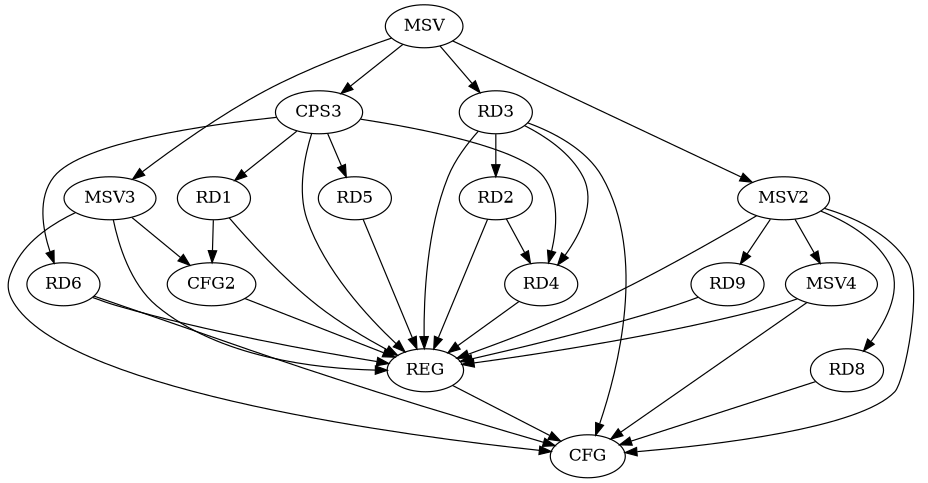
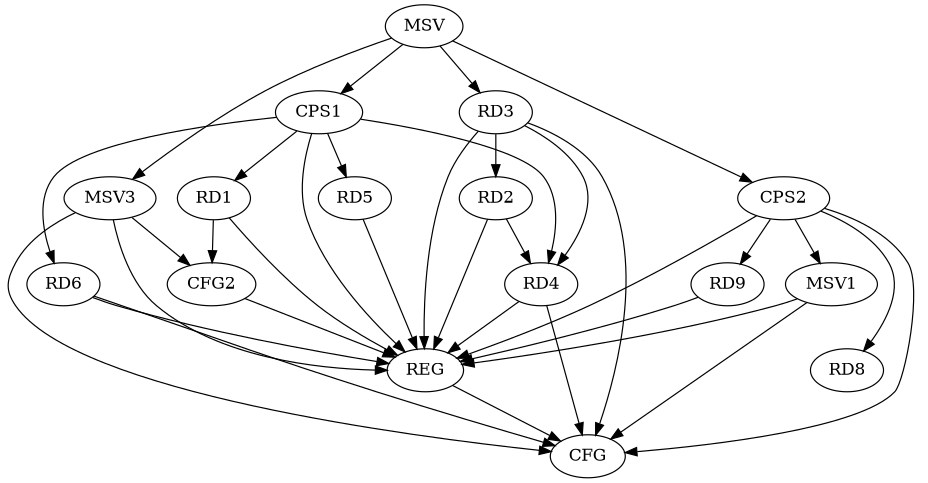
(319, 112) -> (319, 112)
(784, 198) -> (784, 198)
(831, 284) -> (831, 284)
(723, 411) -> (563, 364)
